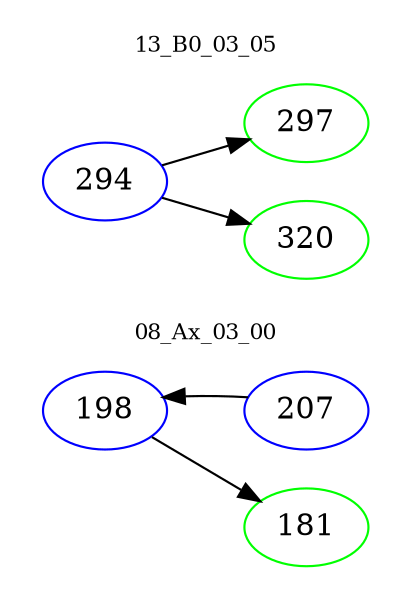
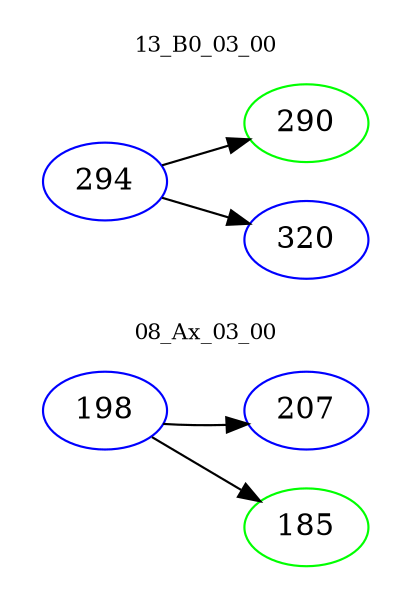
(206, 46) -> (206, 46)
(306, 123) -> (306, 123)
(306, 240) -> (306, 240)
(217, 396) -> (195, 425)
(306, 527) -> (306, 527)
